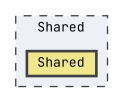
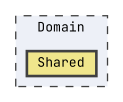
(62, 28) -> (62, 28)
